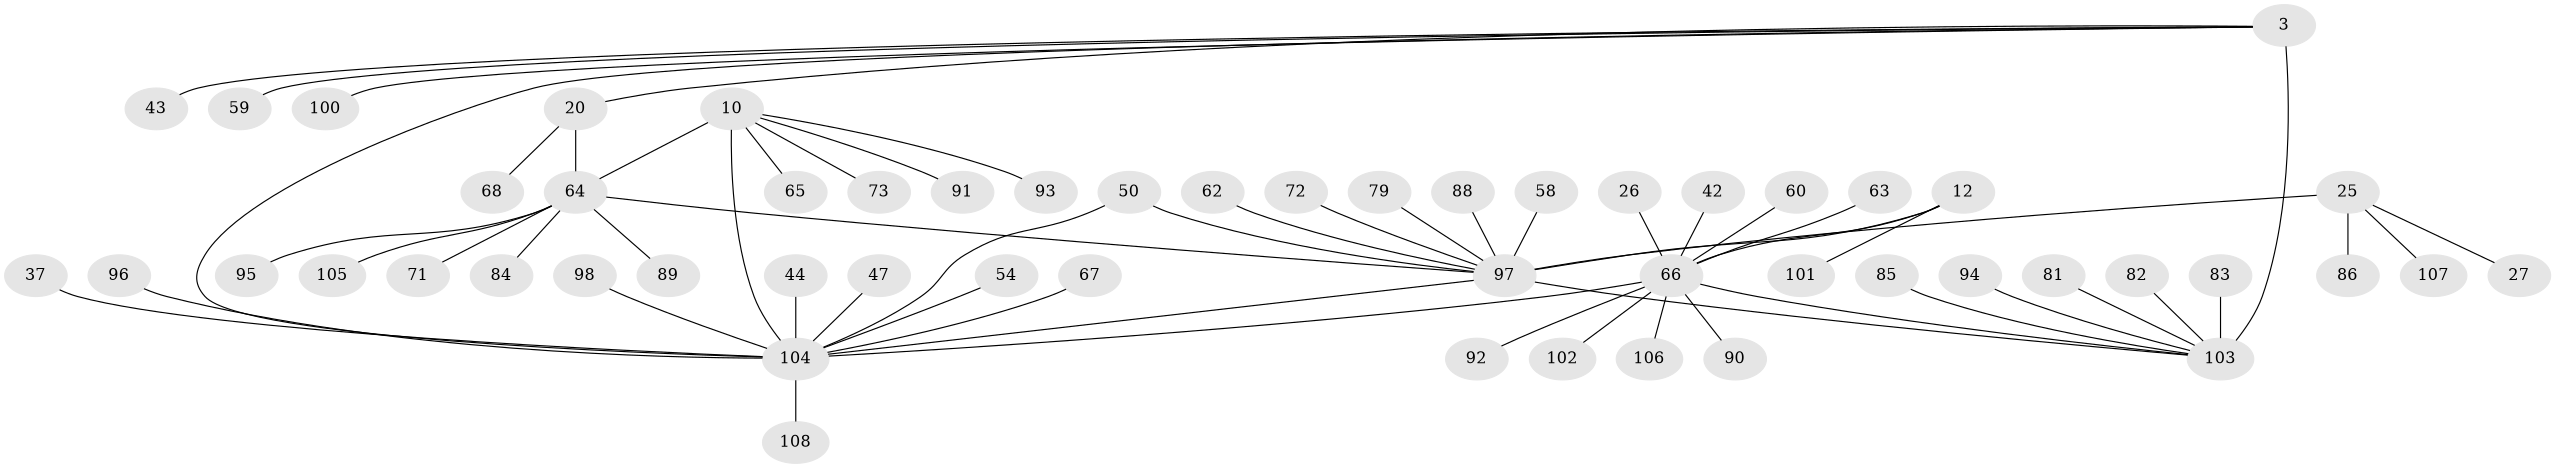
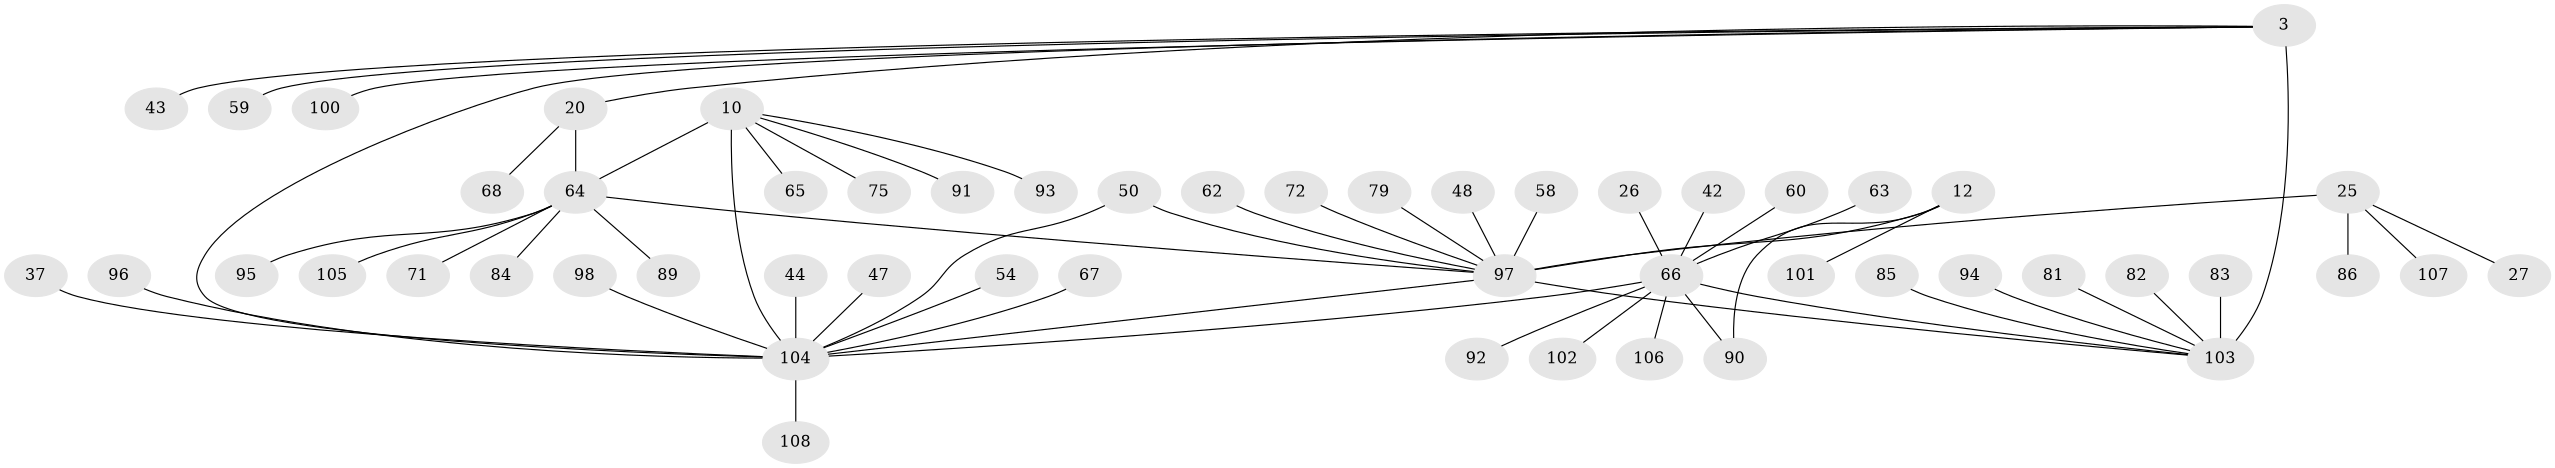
(879, 192) -> (879, 192)
(1463, 192) -> (1463, 192)
(1818, 235) -> (1836, 223)
